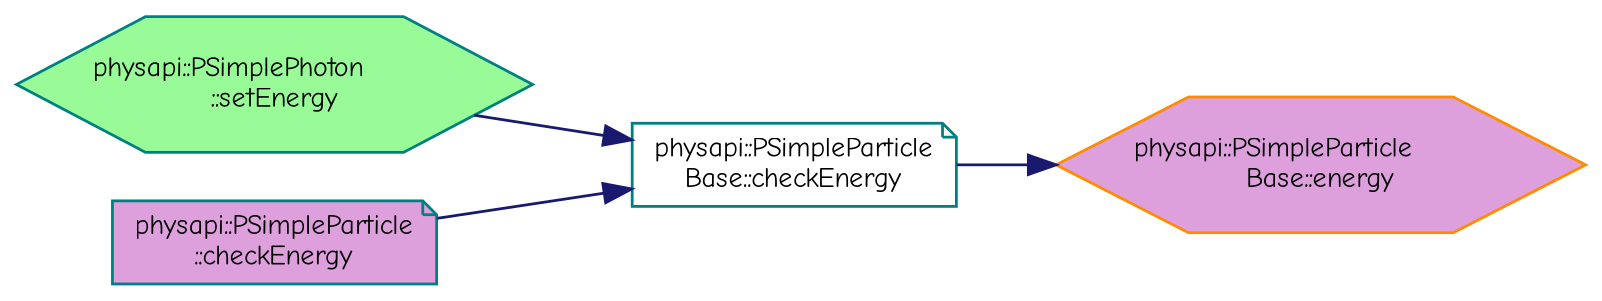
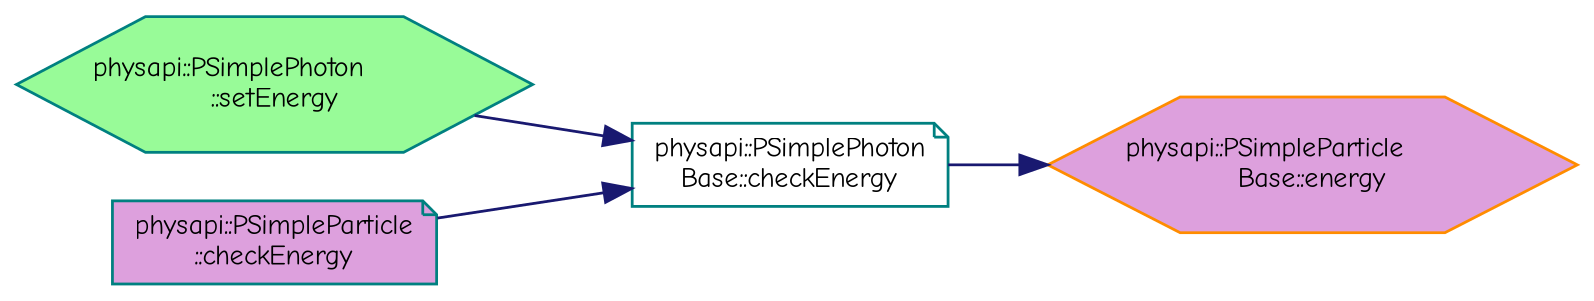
(794, 165) -> (790, 165)
